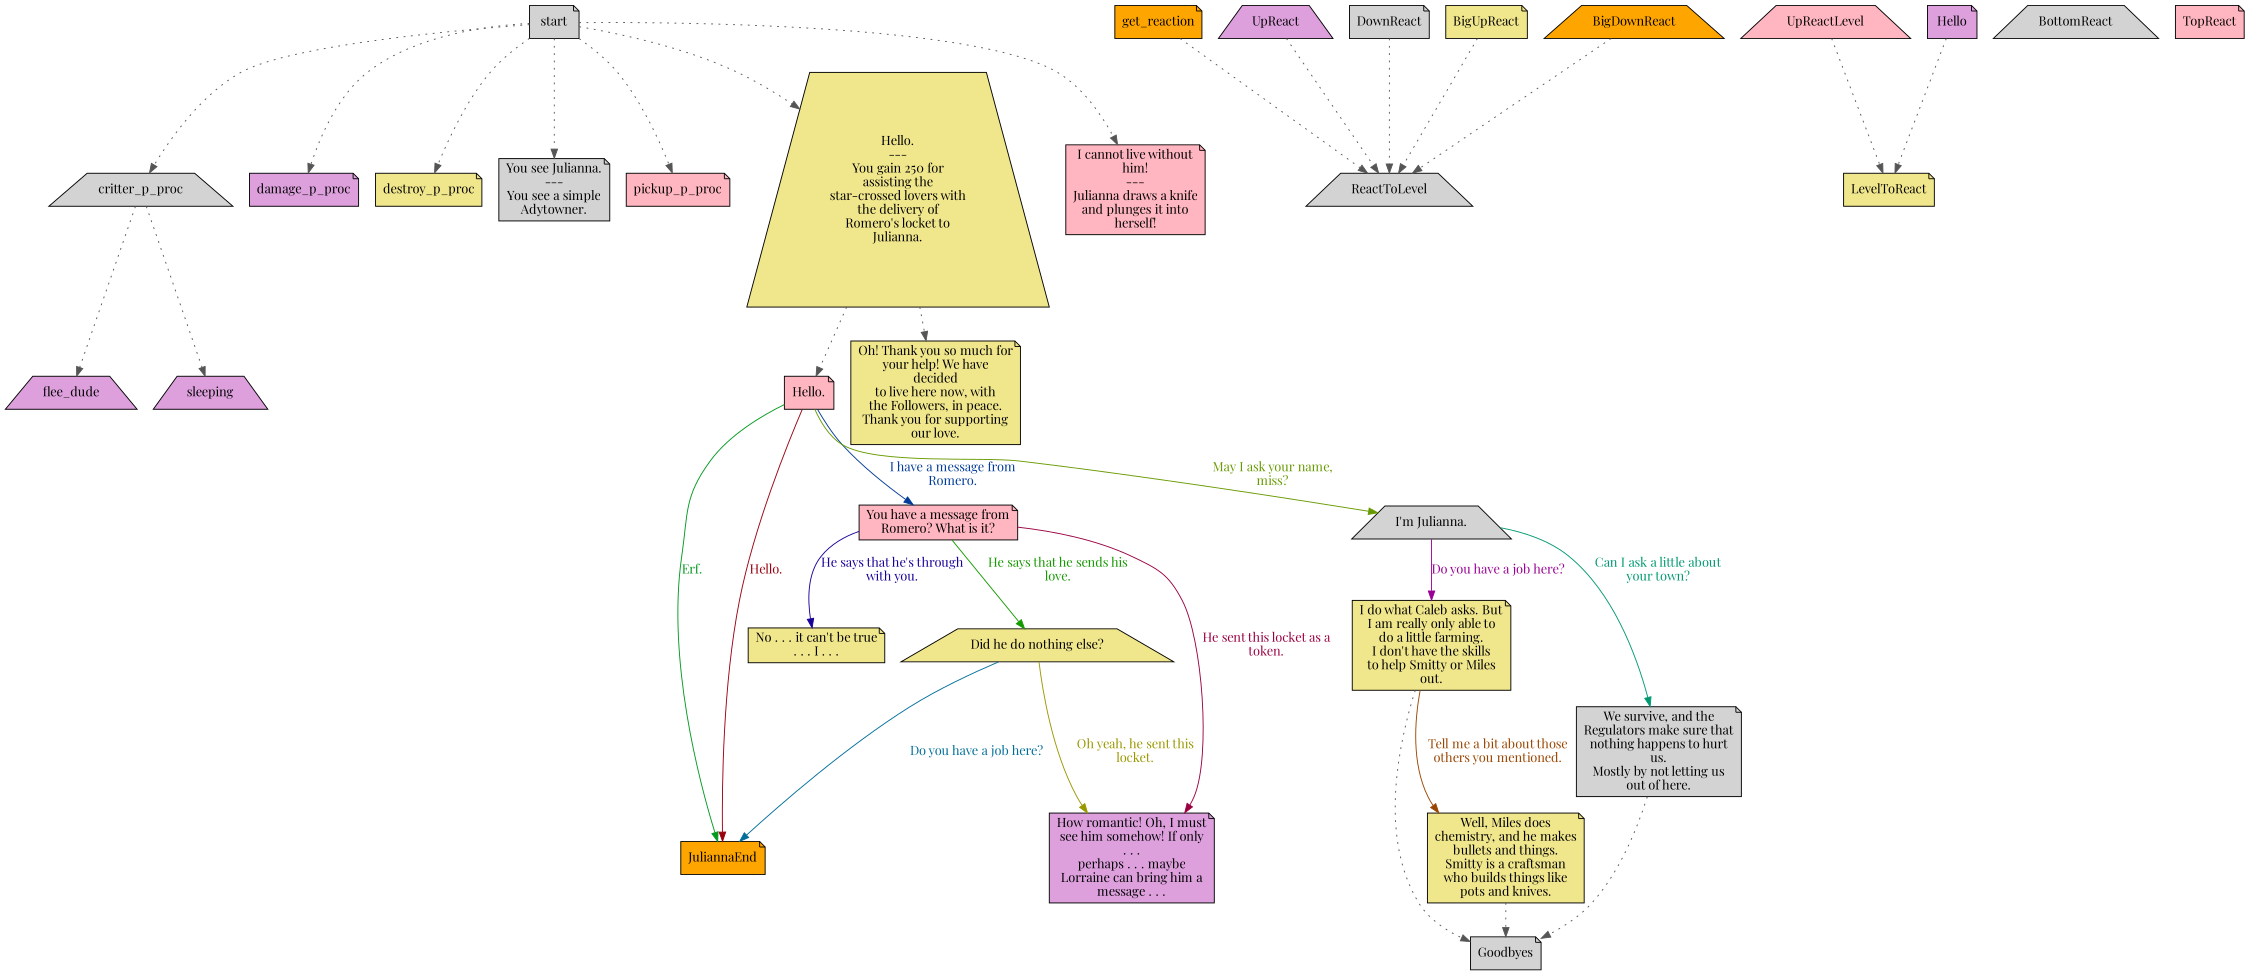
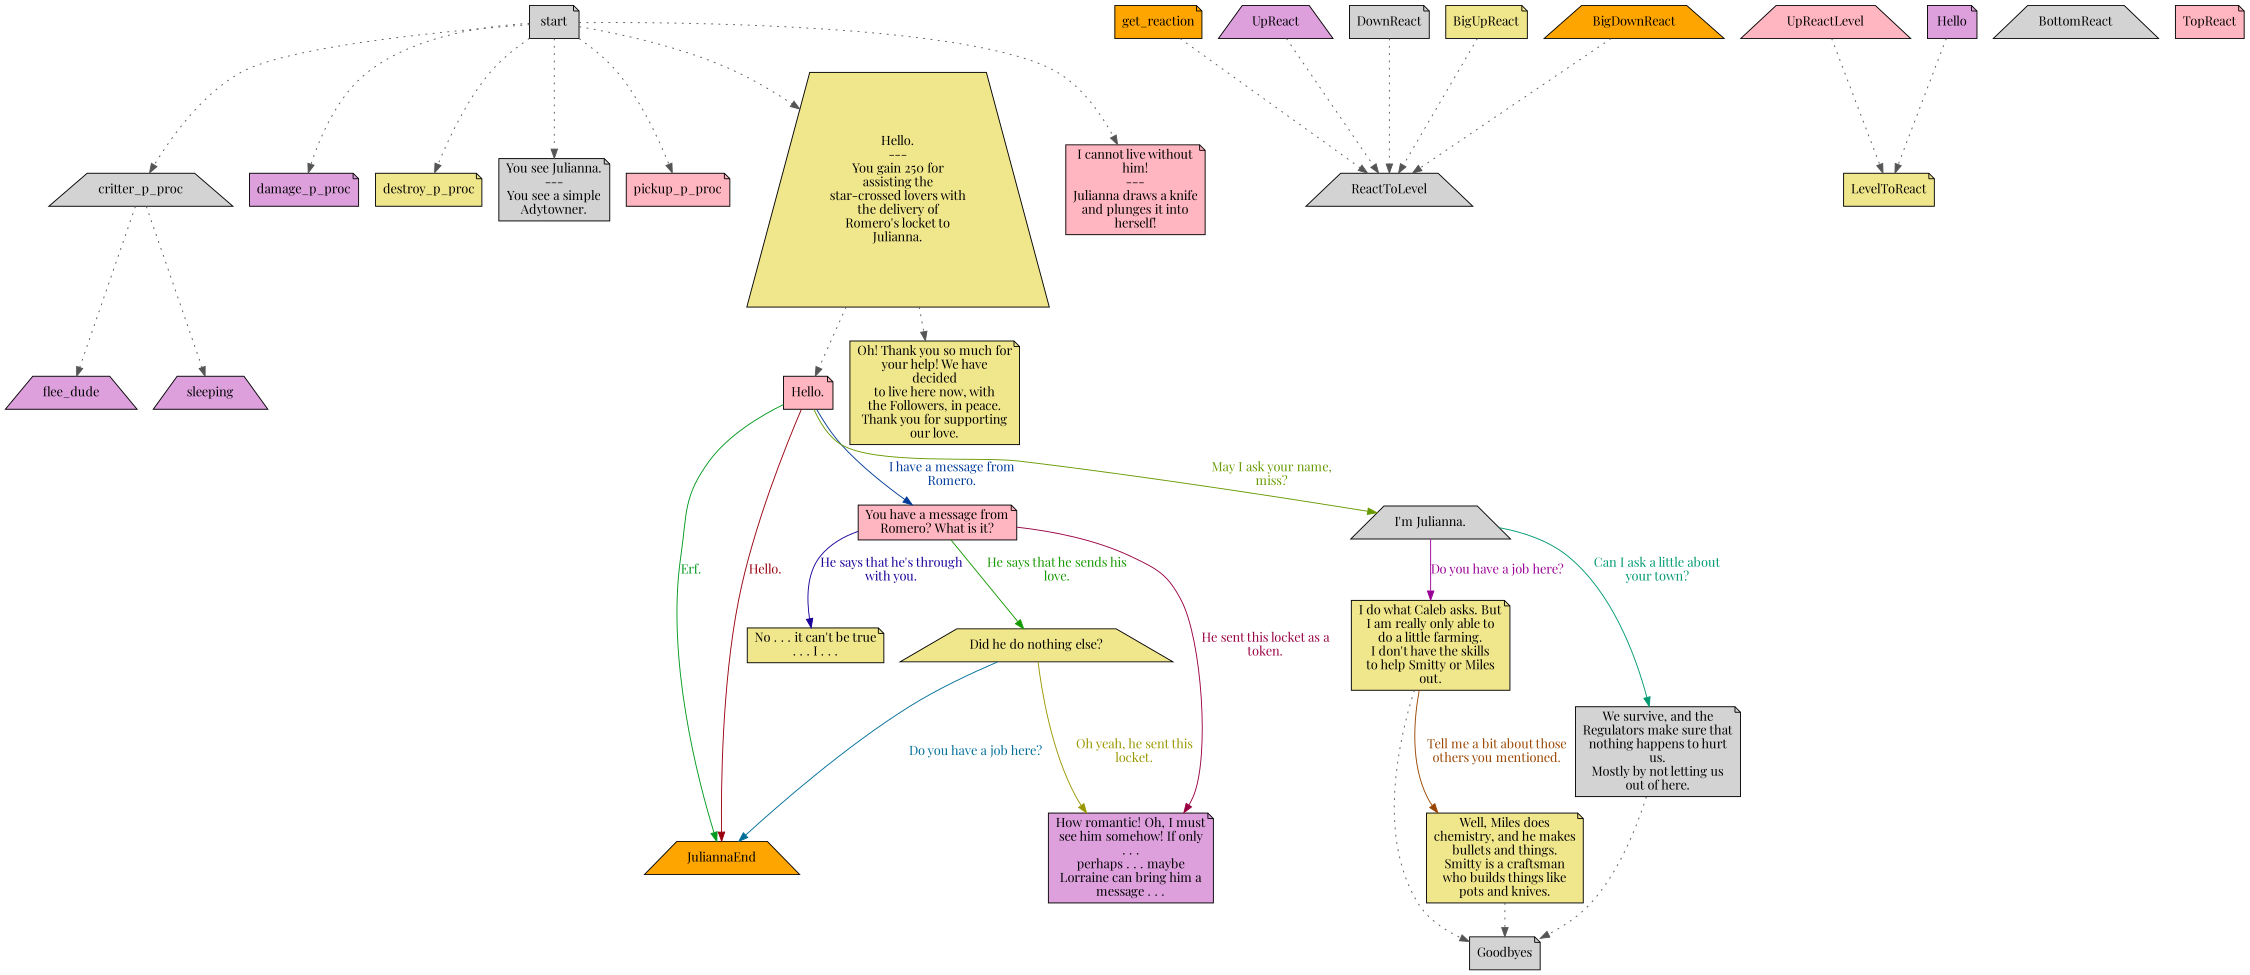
(723, 858) -> (722, 858)
